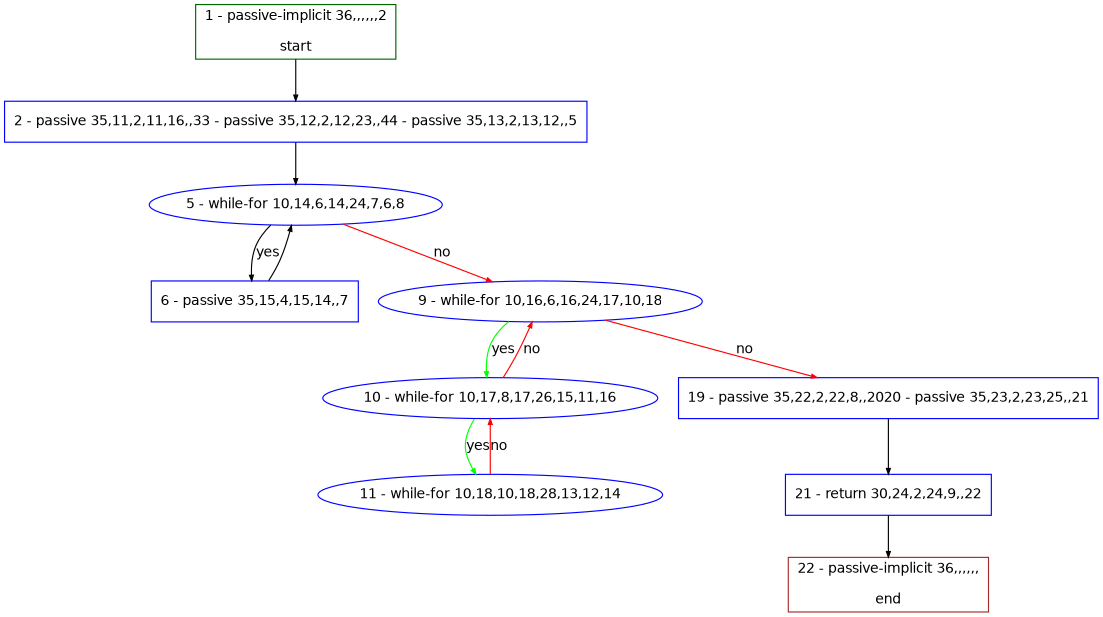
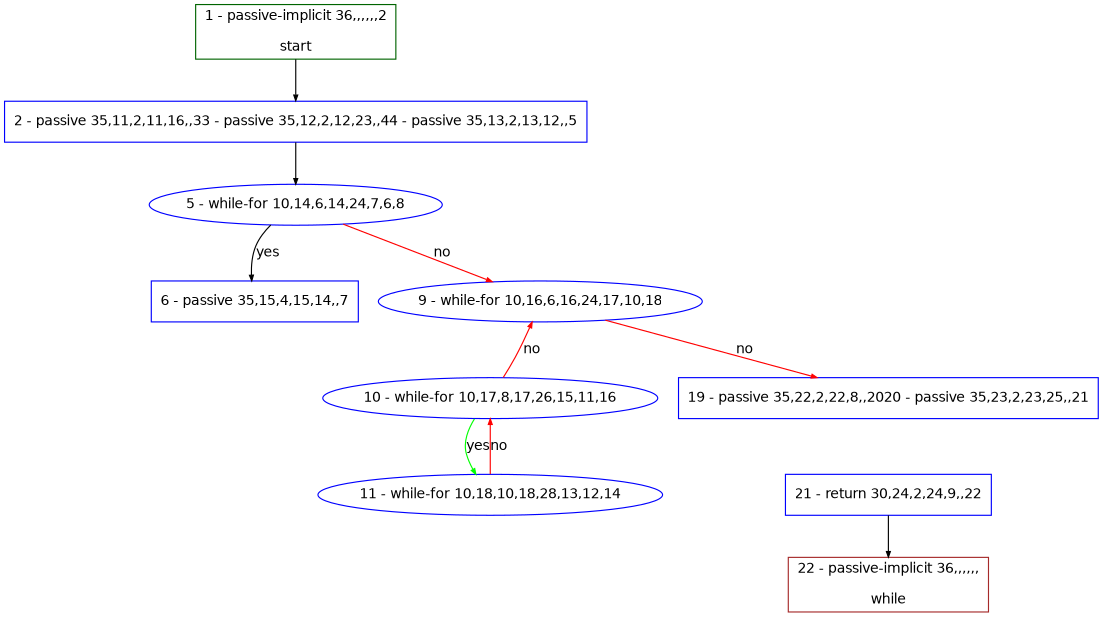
(281, 257) -> none
(491, 344) -> none
(888, 444) -> none
(888, 585) -> (888, 585)
